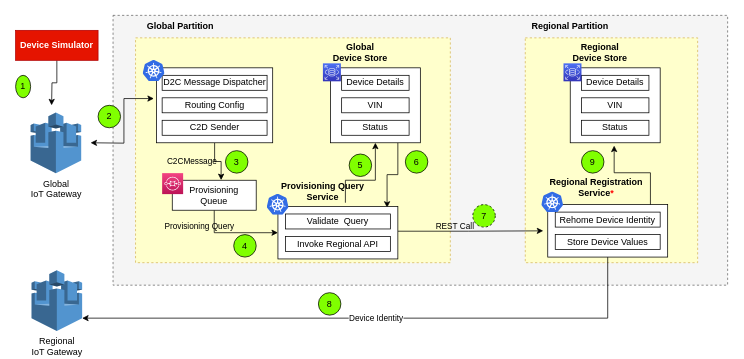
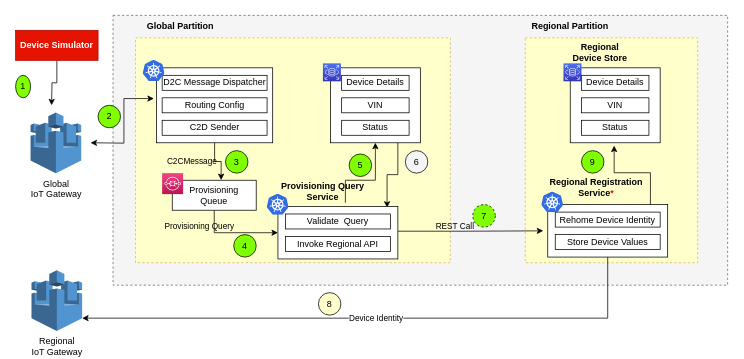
(360, 53) -> none
(417, 162) -> (417, 162)
(330, 304) -> (330, 304)
